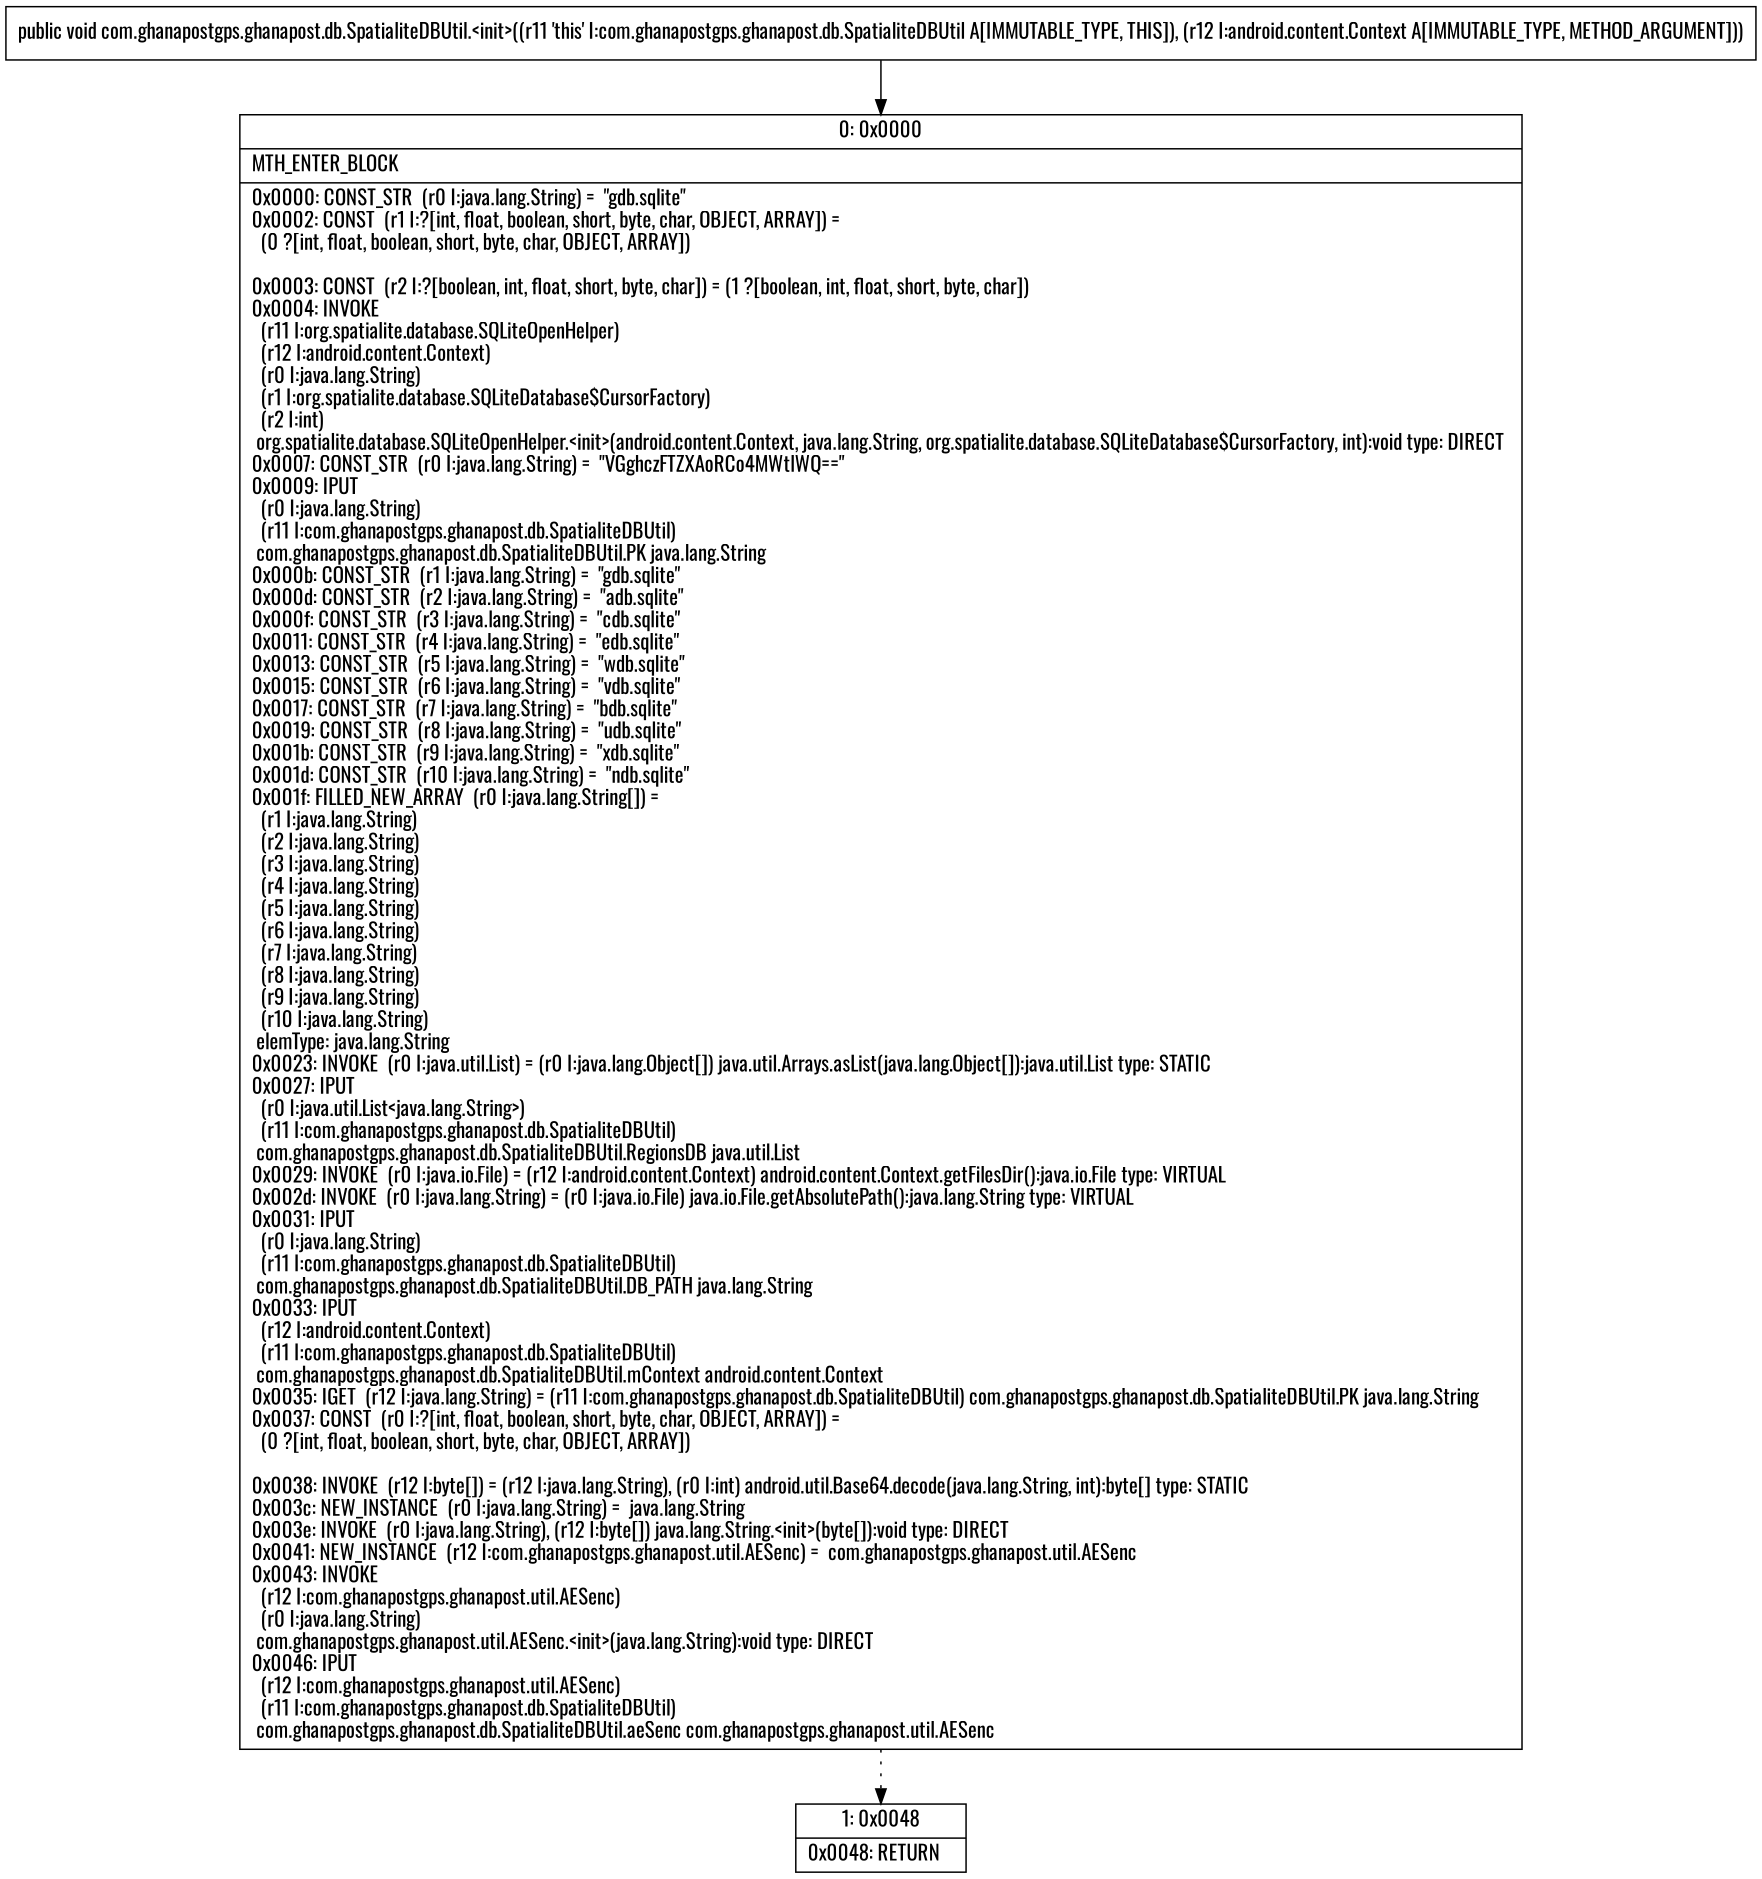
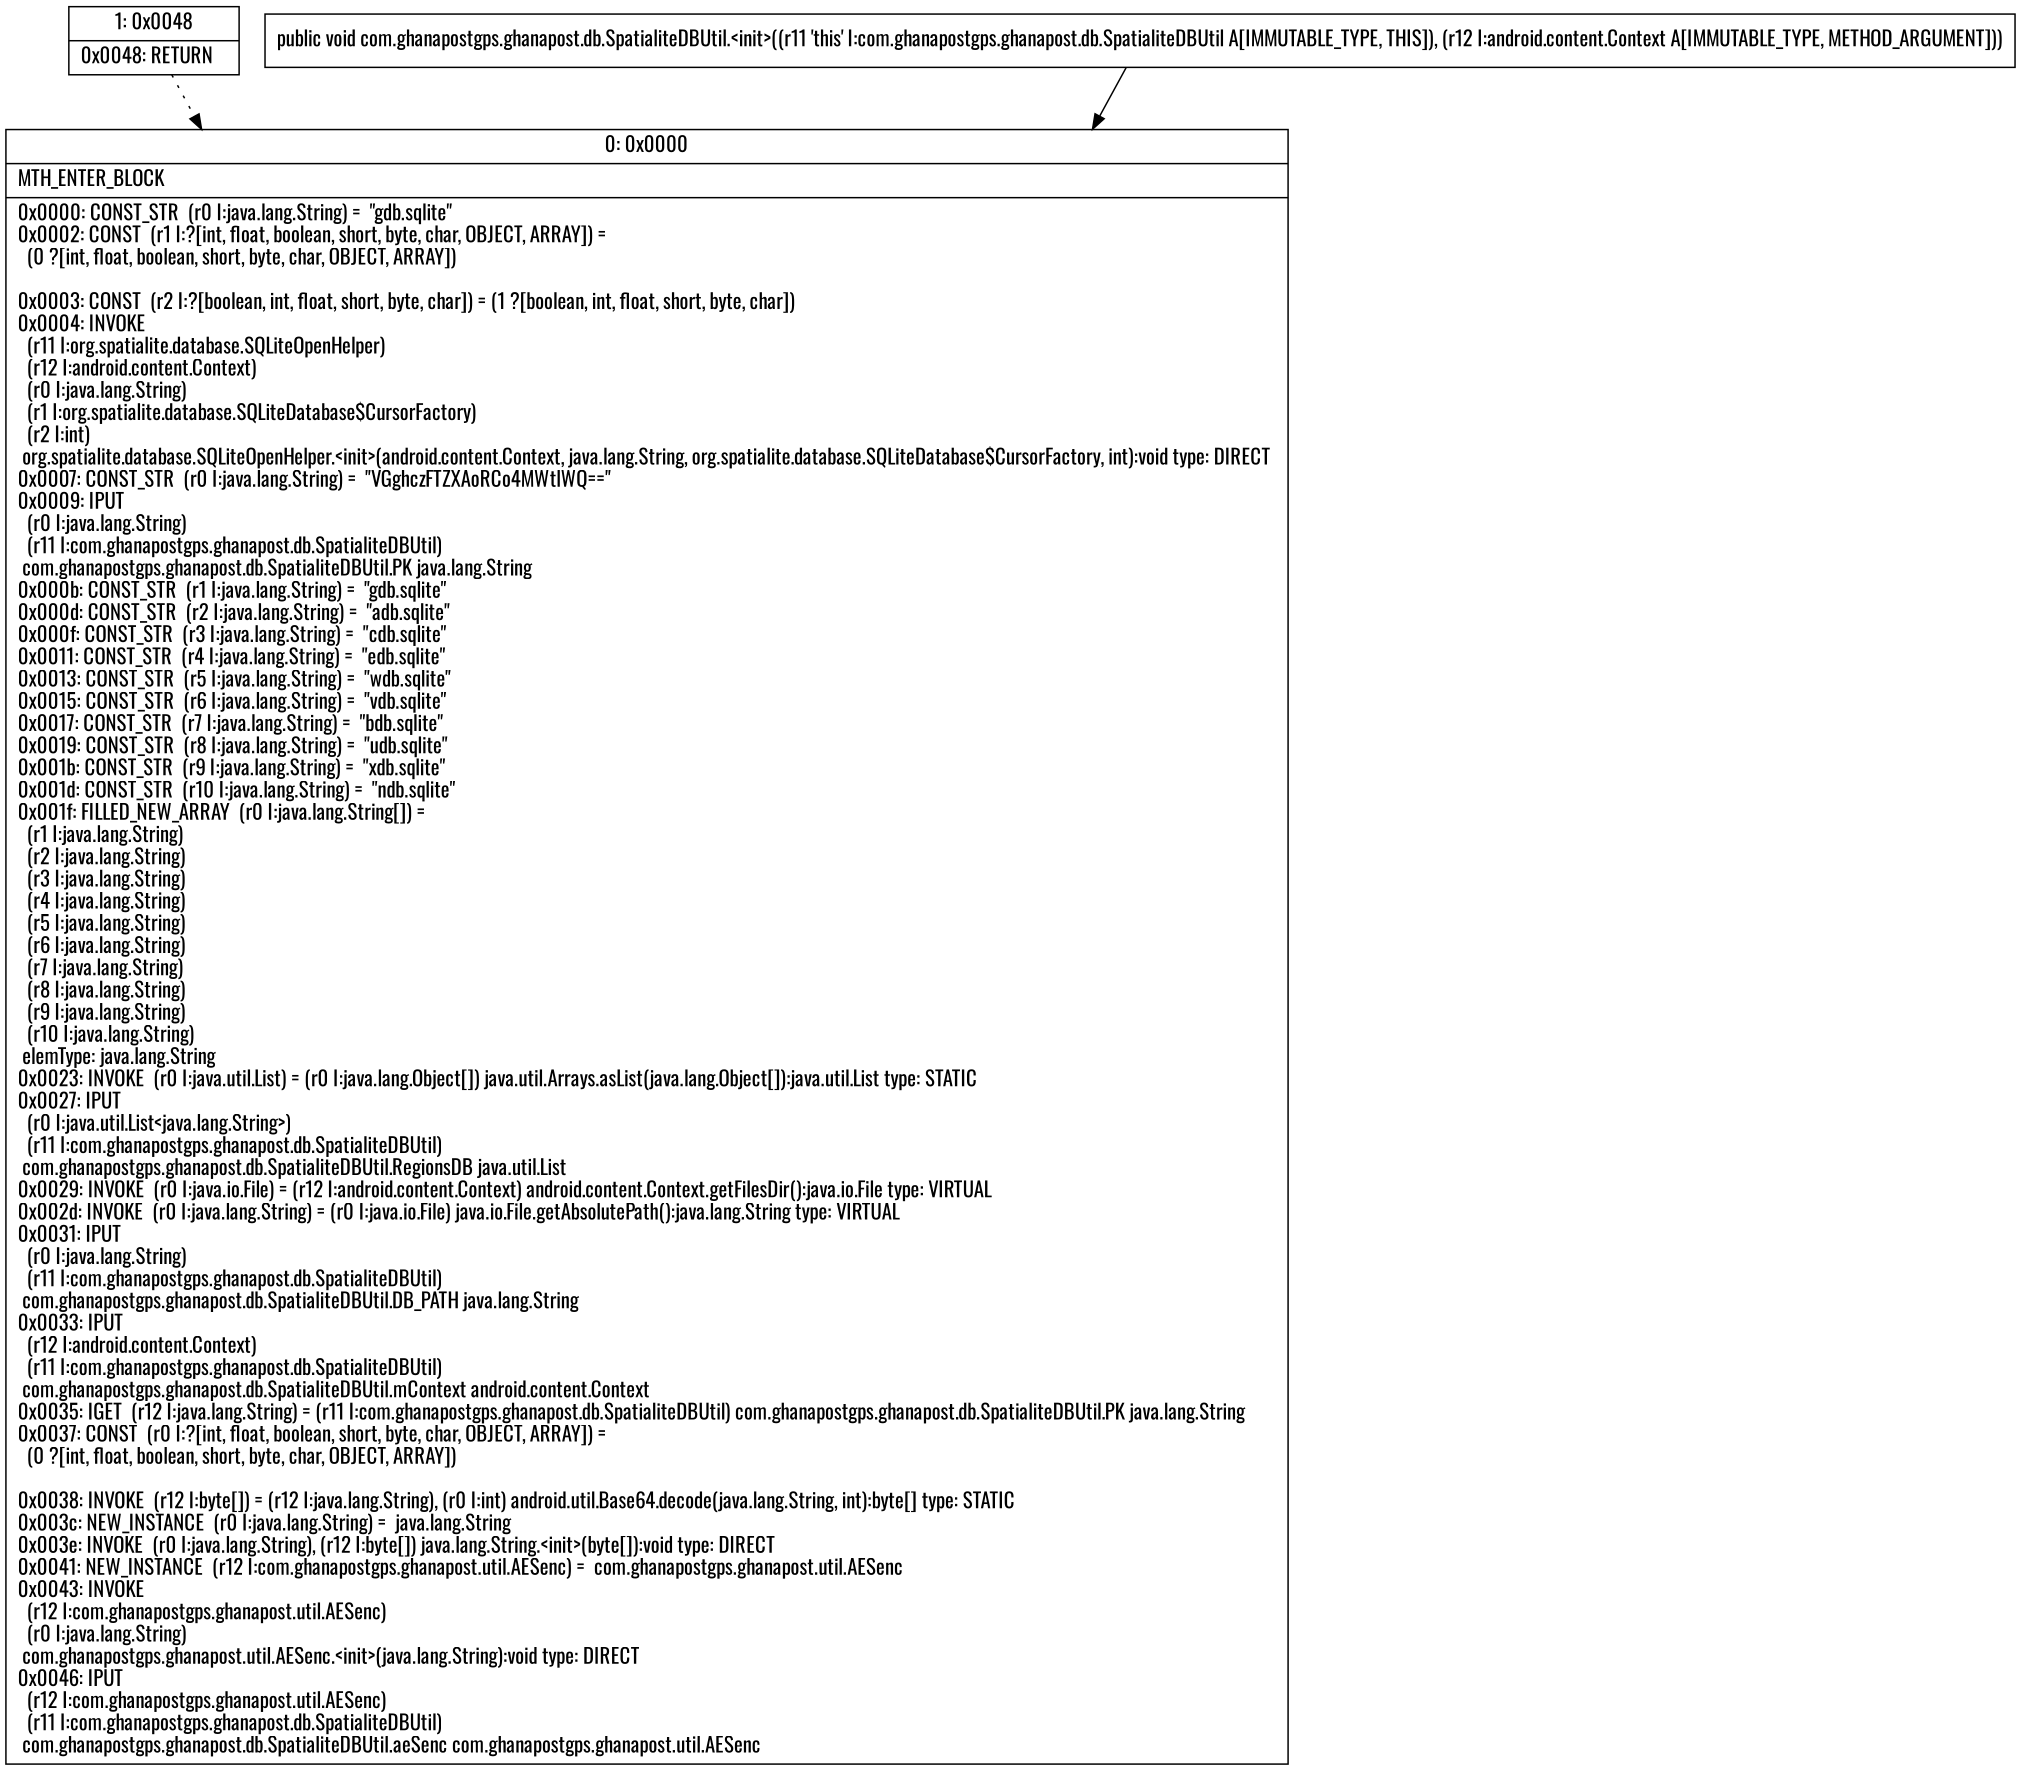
(881, 1769) -> (183, 95)
